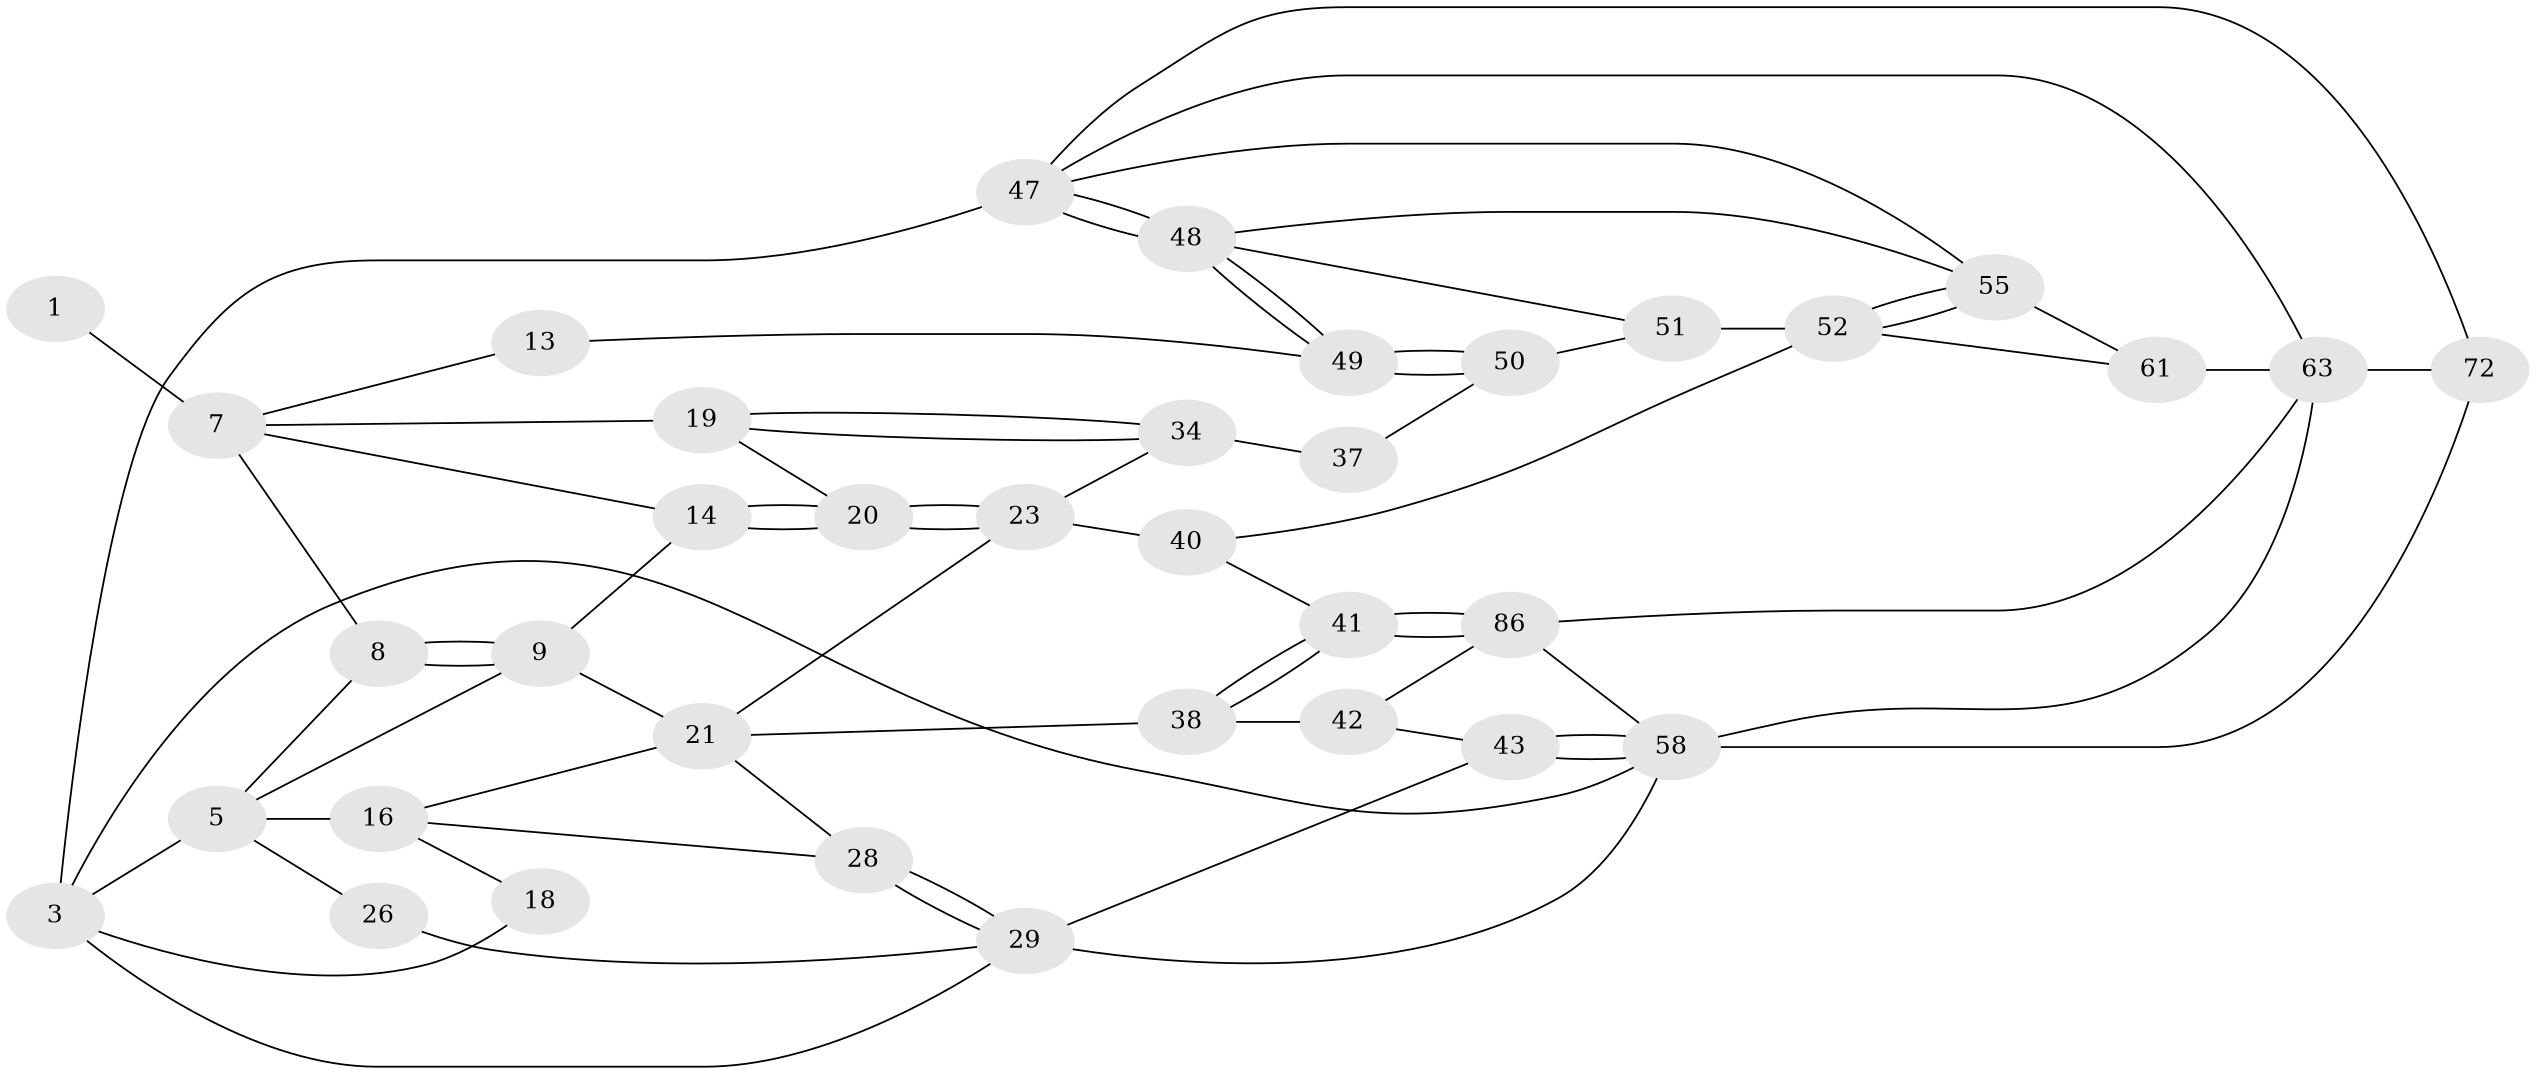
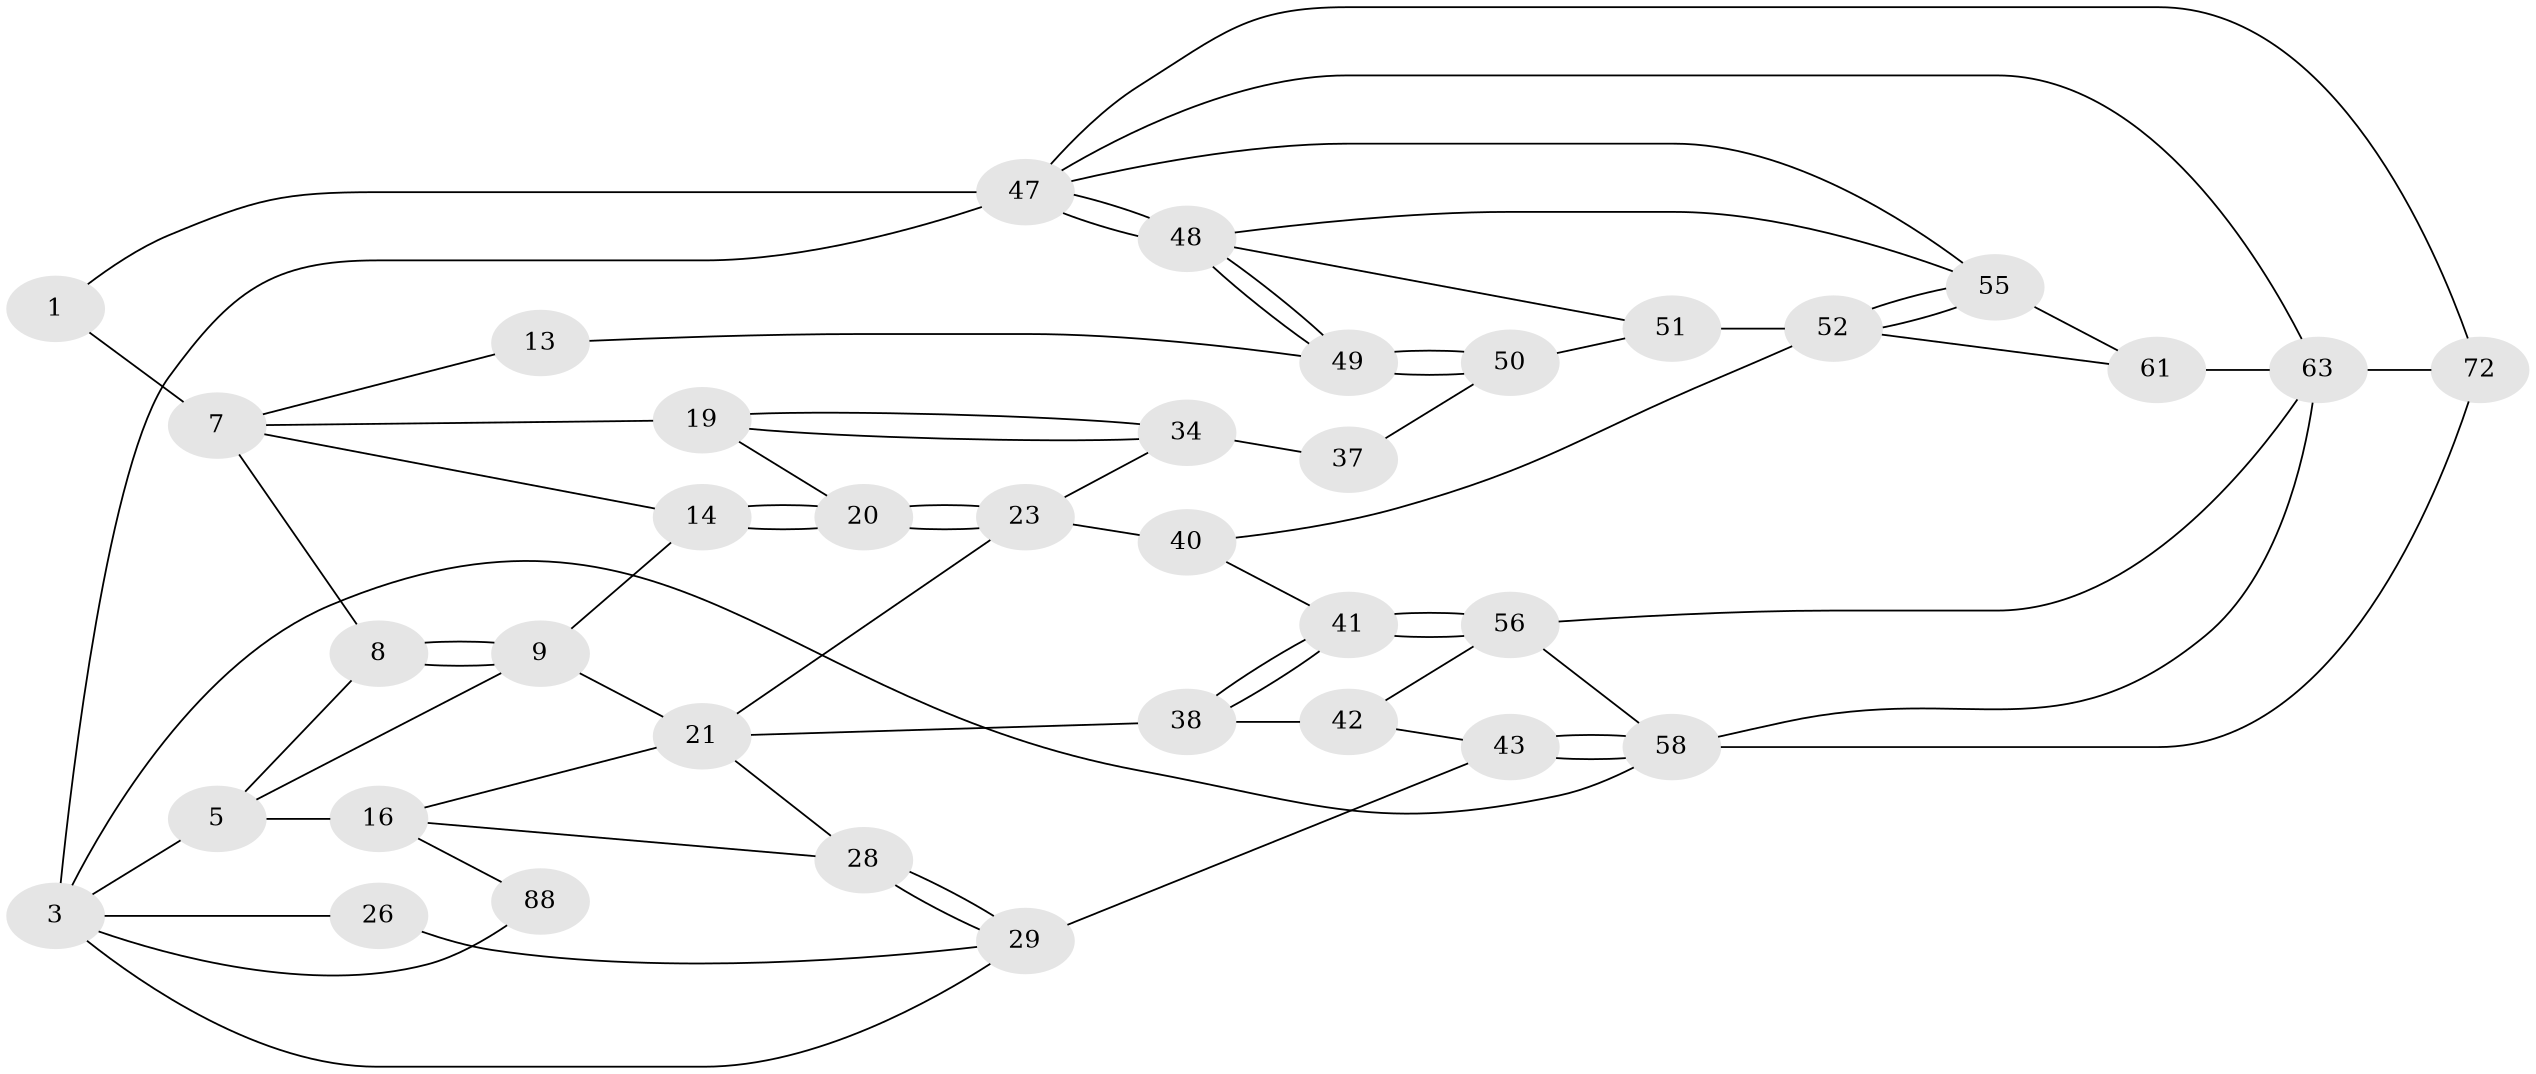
none -> (522, 192)
(1510, 625) -> (1510, 625)
(298, 867) -> (217, 916)
(541, 902) -> (541, 902)
(1398, 951) -> none
